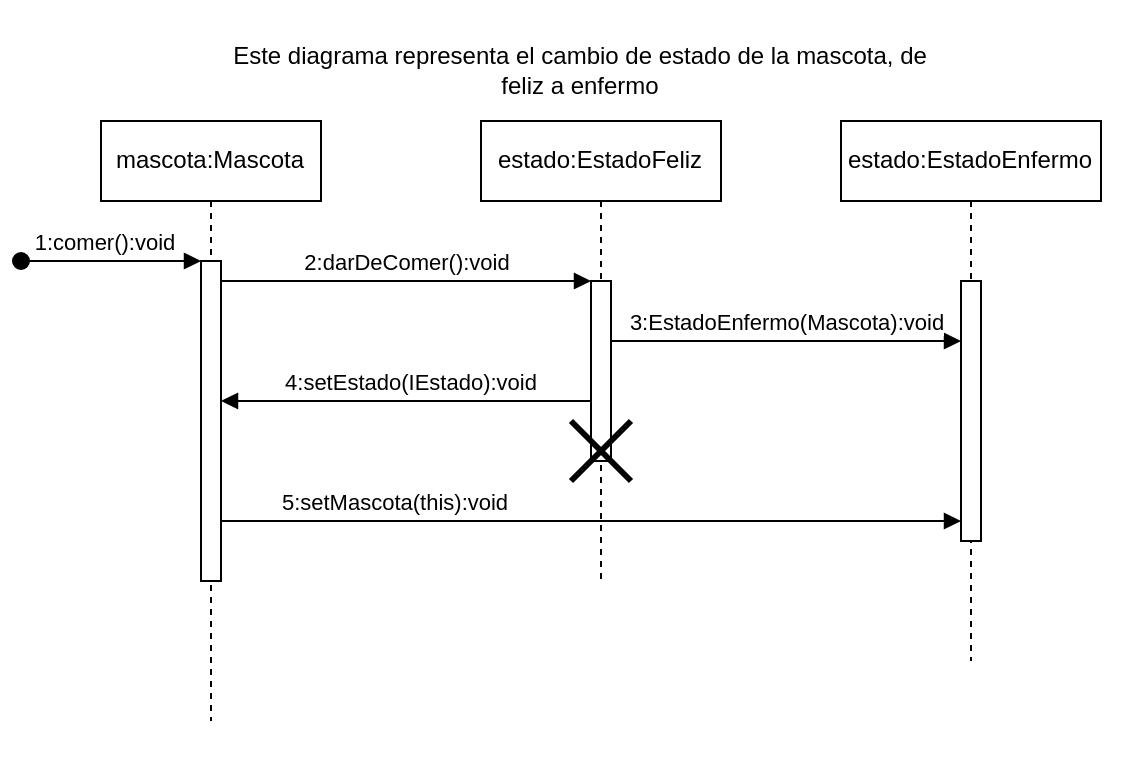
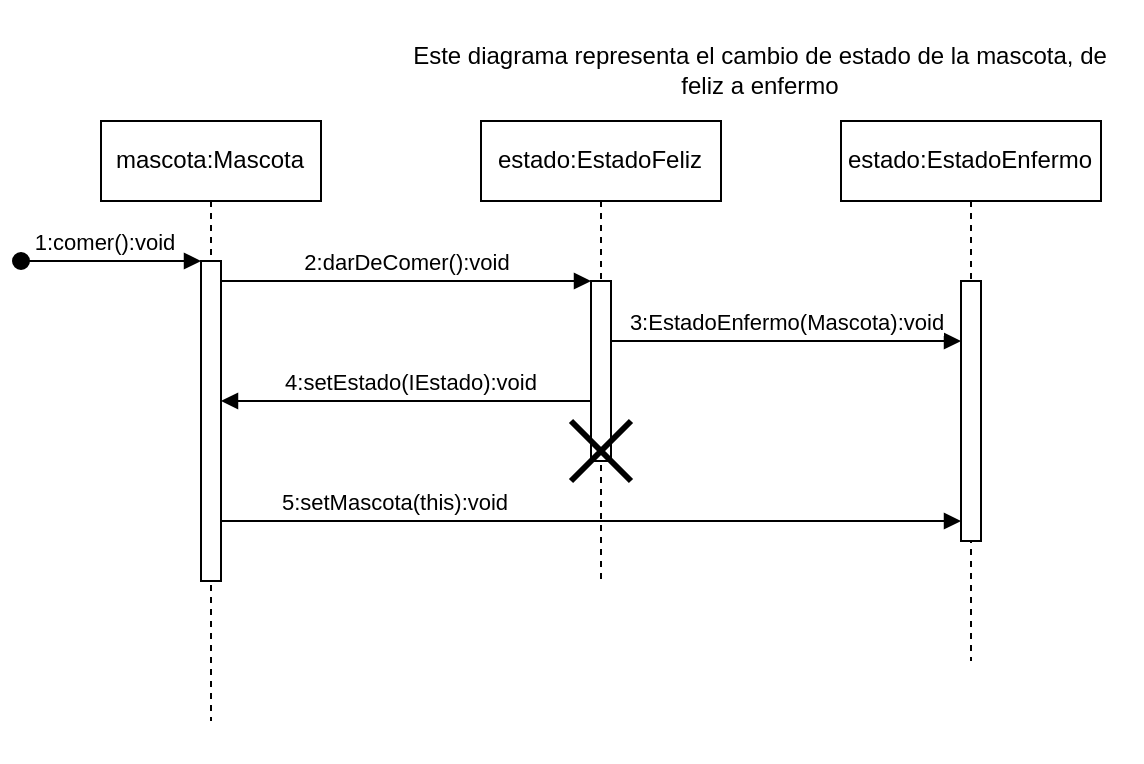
(581, 71) -> (761, 71)
